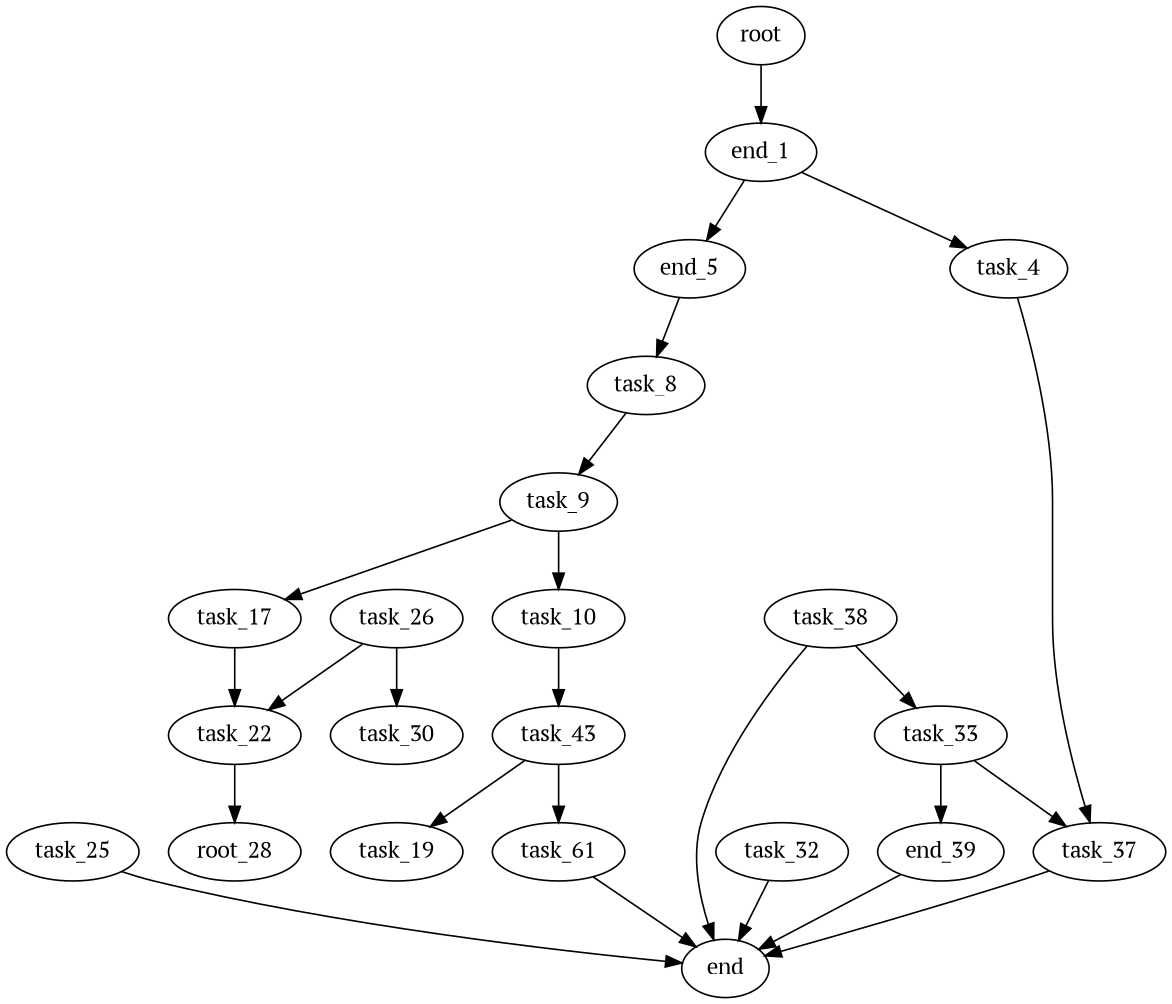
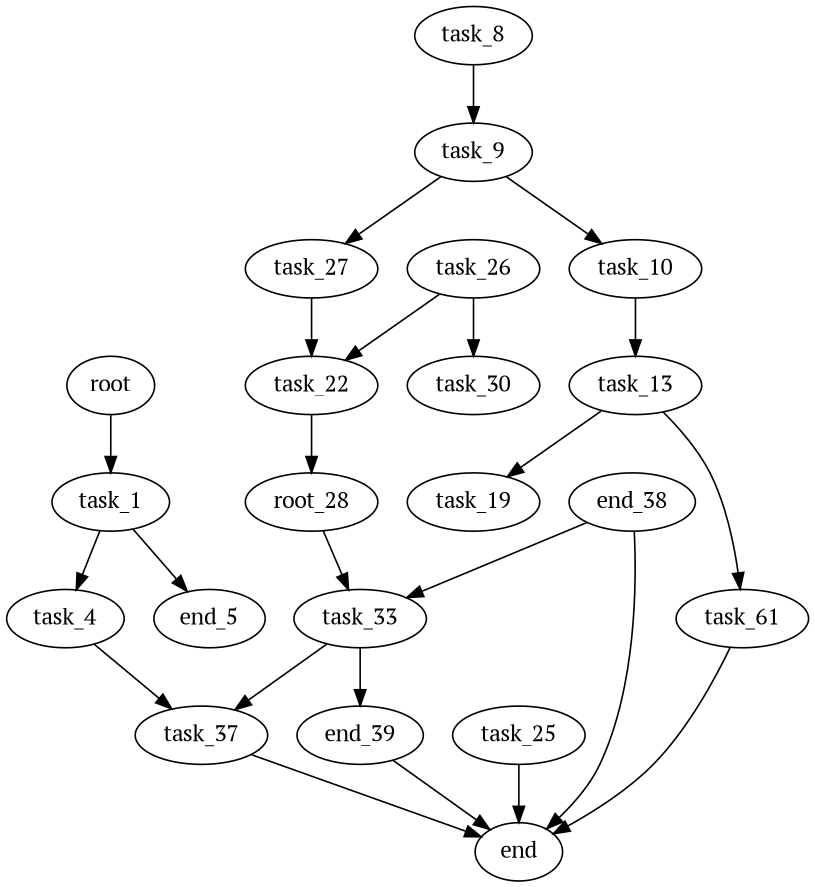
(761, 152) -> (111, 502)
(671, 319) -> none
none -> (333, 553)
(235, 619) -> (312, 269)
(831, 619) -> (632, 502)
(559, 735) -> (635, 385)
(782, 852) -> none
